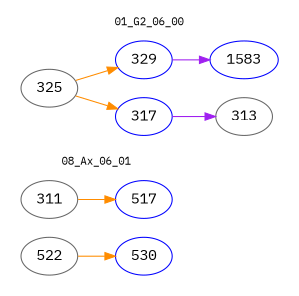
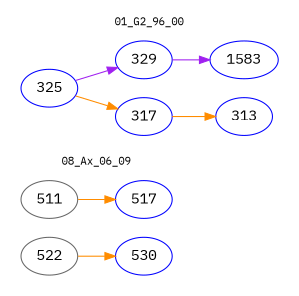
(150, 23) -> (150, 23)
(92, 76) -> (92, 76)
(49, 88) -> (49, 88)
(189, 117) -> (189, 117)
(244, 117) -> (244, 117)
(97, 162) -> (97, 162)
(49, 199) -> (49, 199)
